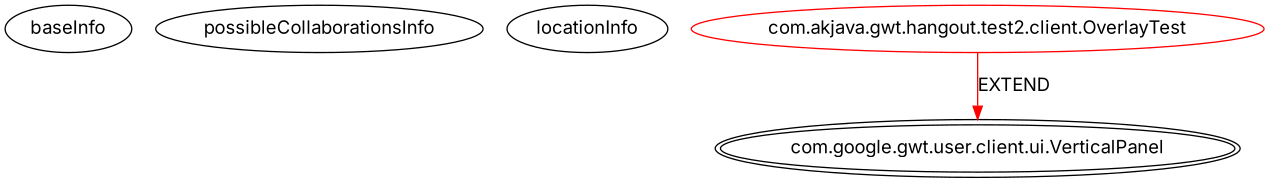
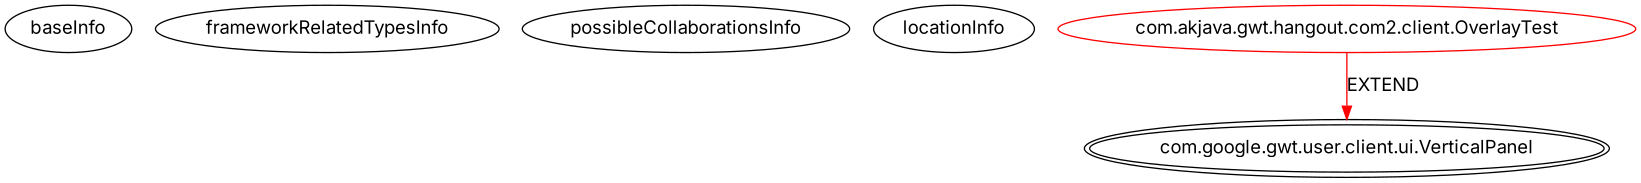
none -> (327, 29)
(978, 29) -> (1347, 29)
